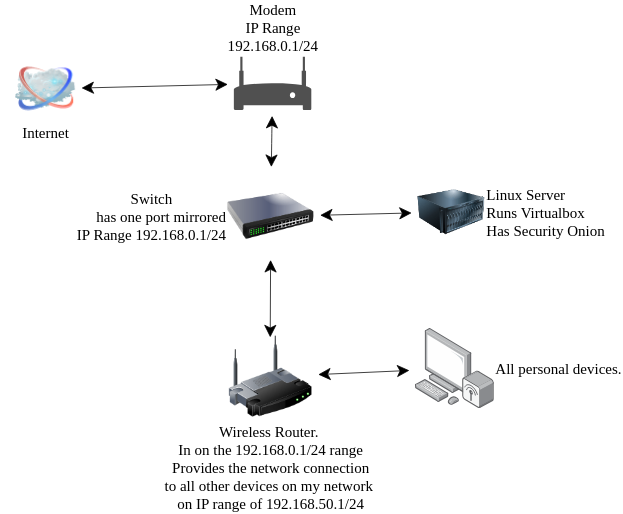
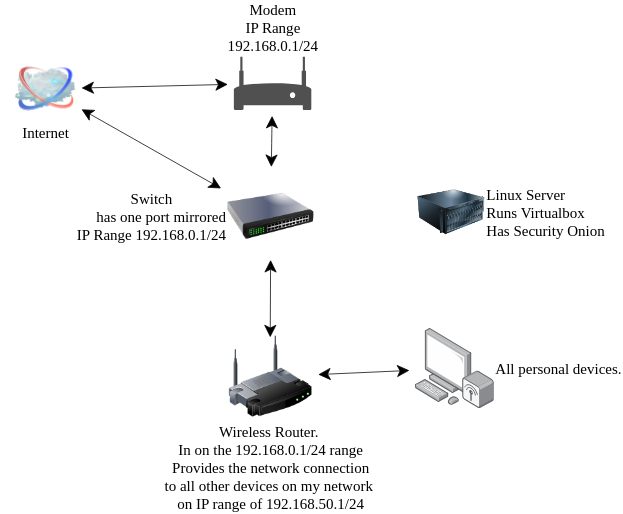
(346, 214) -> (152, 149)
